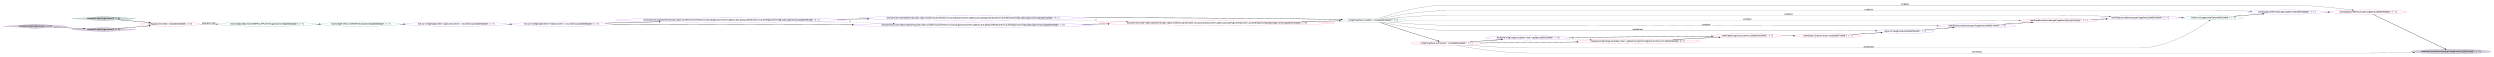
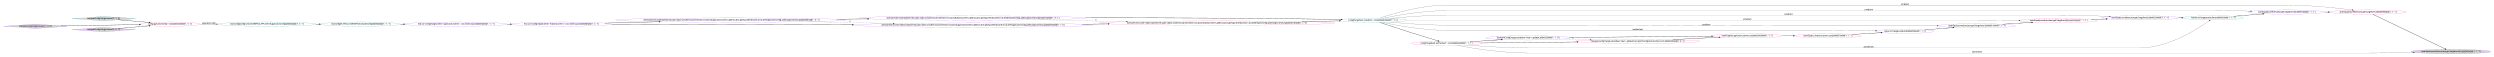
(69, 28) -> (100, 25)
